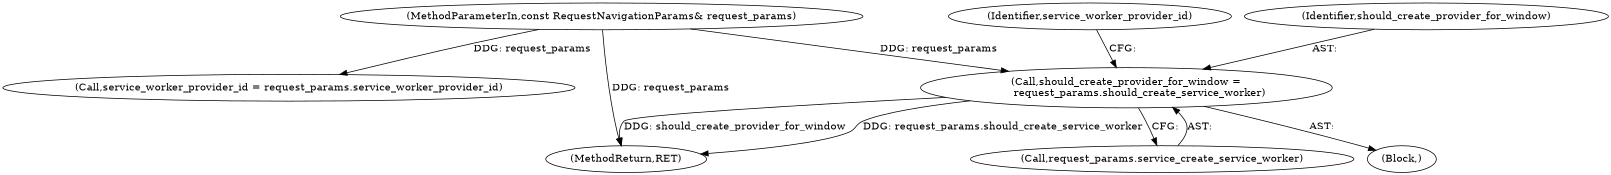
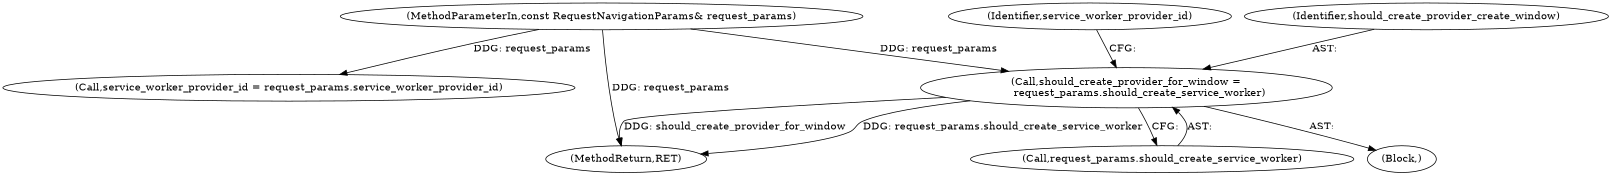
(1426, 16) -> (1426, 16)
(1162, 159) -> (1162, 159)
